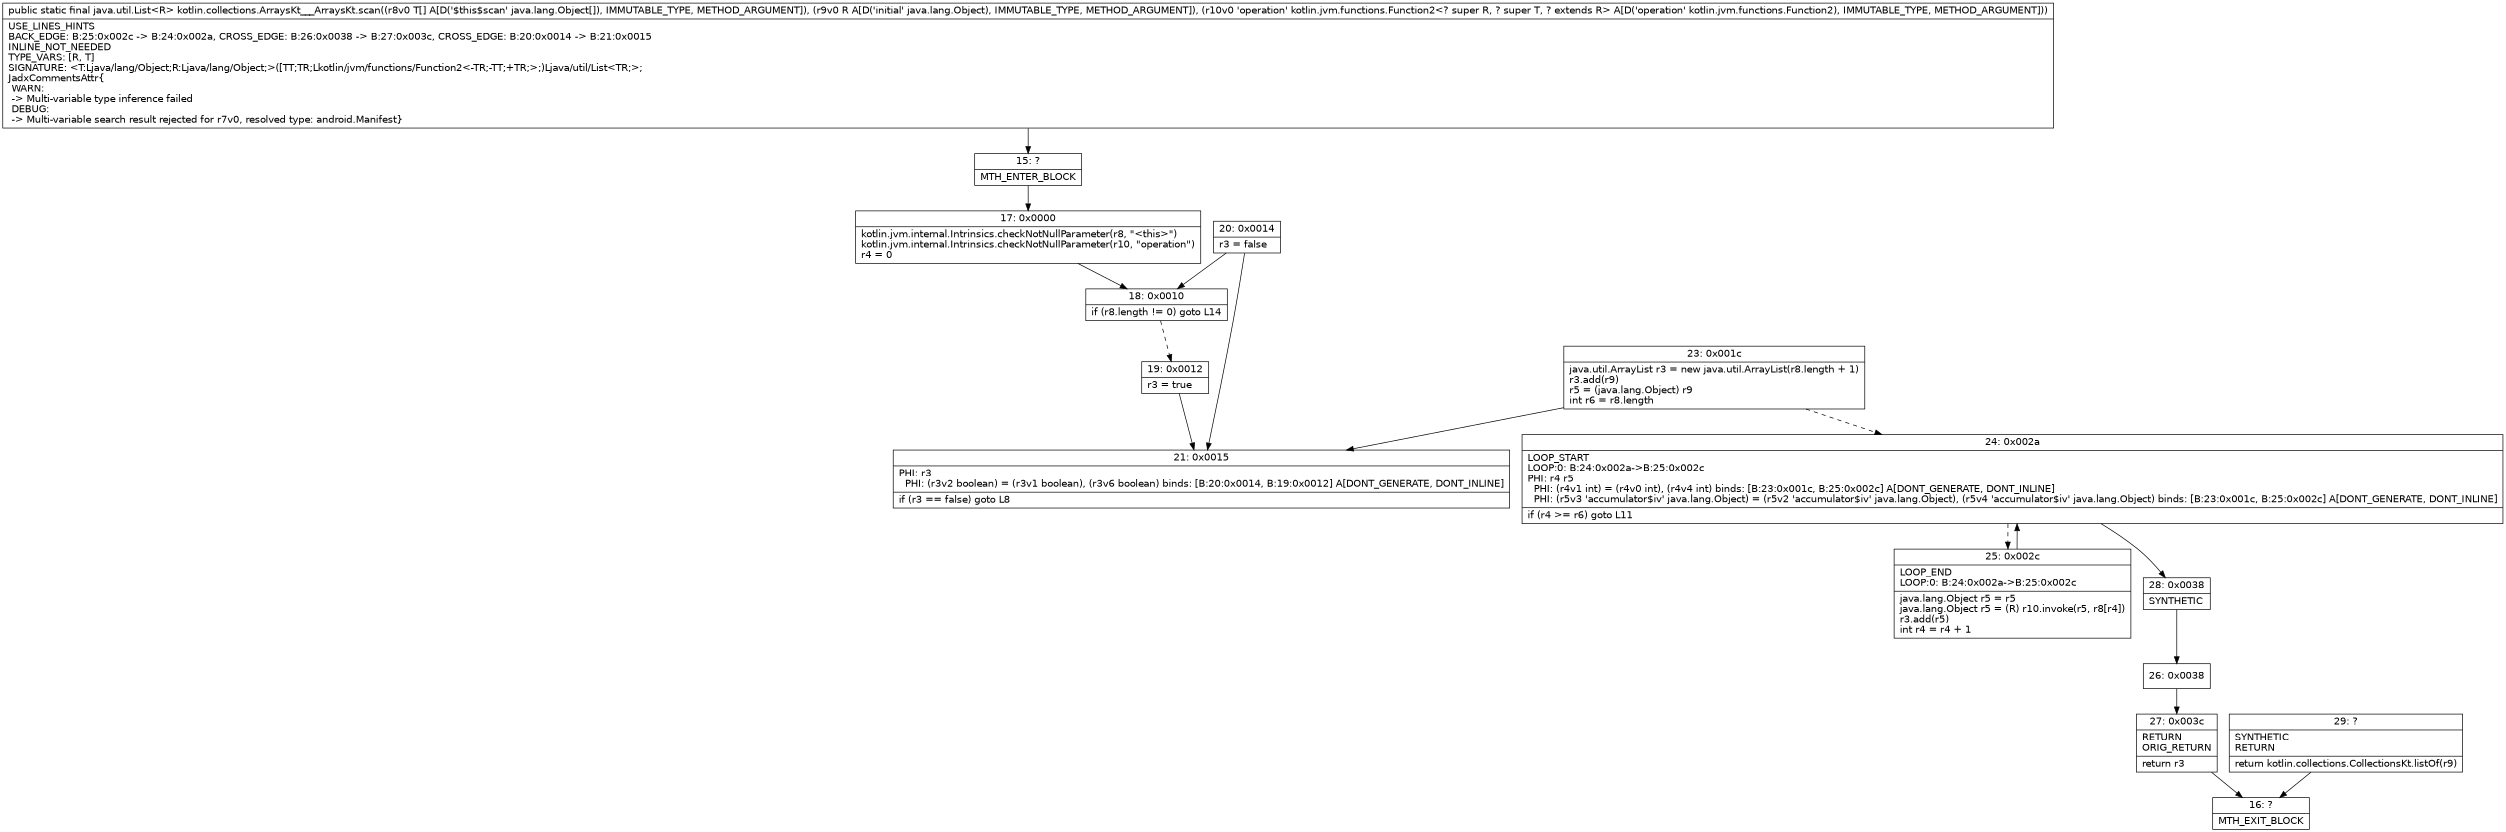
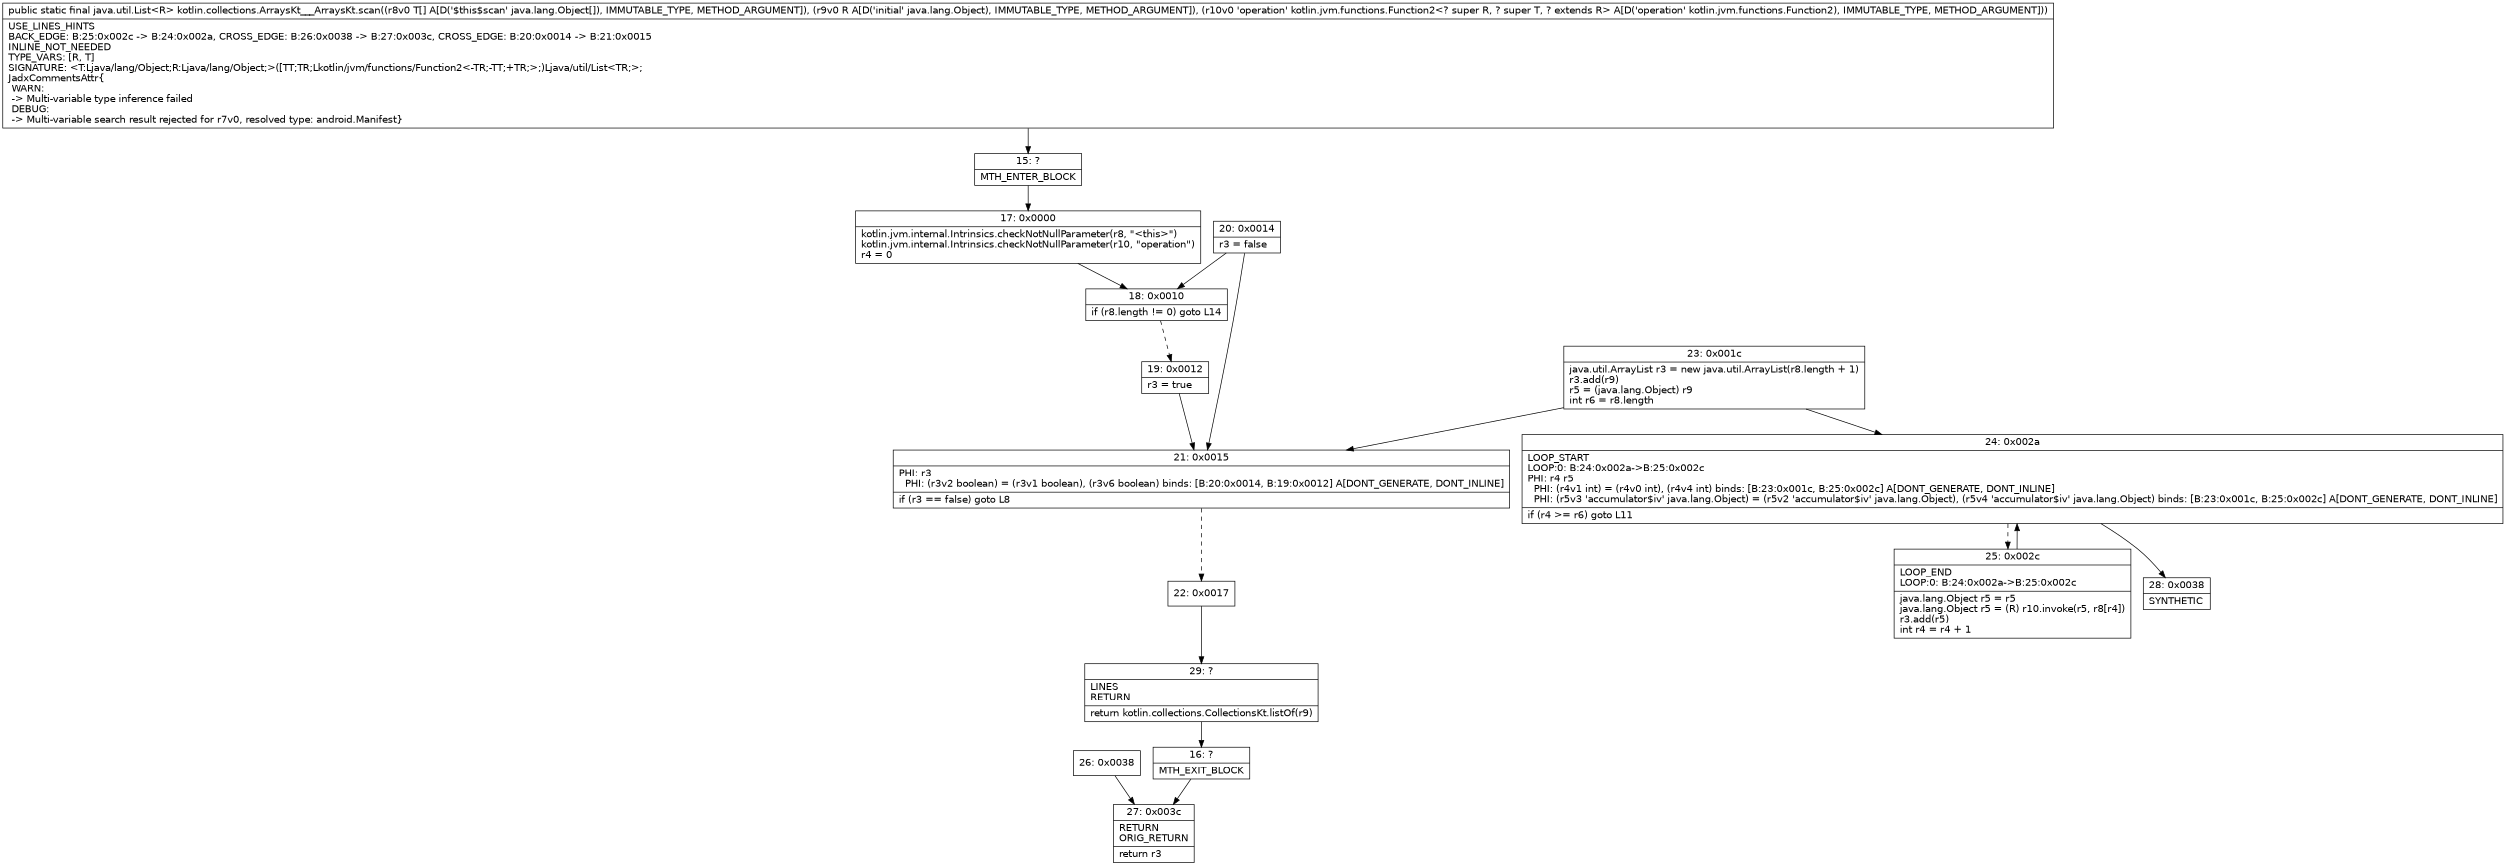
(1841, 421) -> (1841, 421)
none -> (1201, 594)
(2177, 633) -> none
(2262, 738) -> (1104, 687)
(2224, 783) -> (1184, 789)
